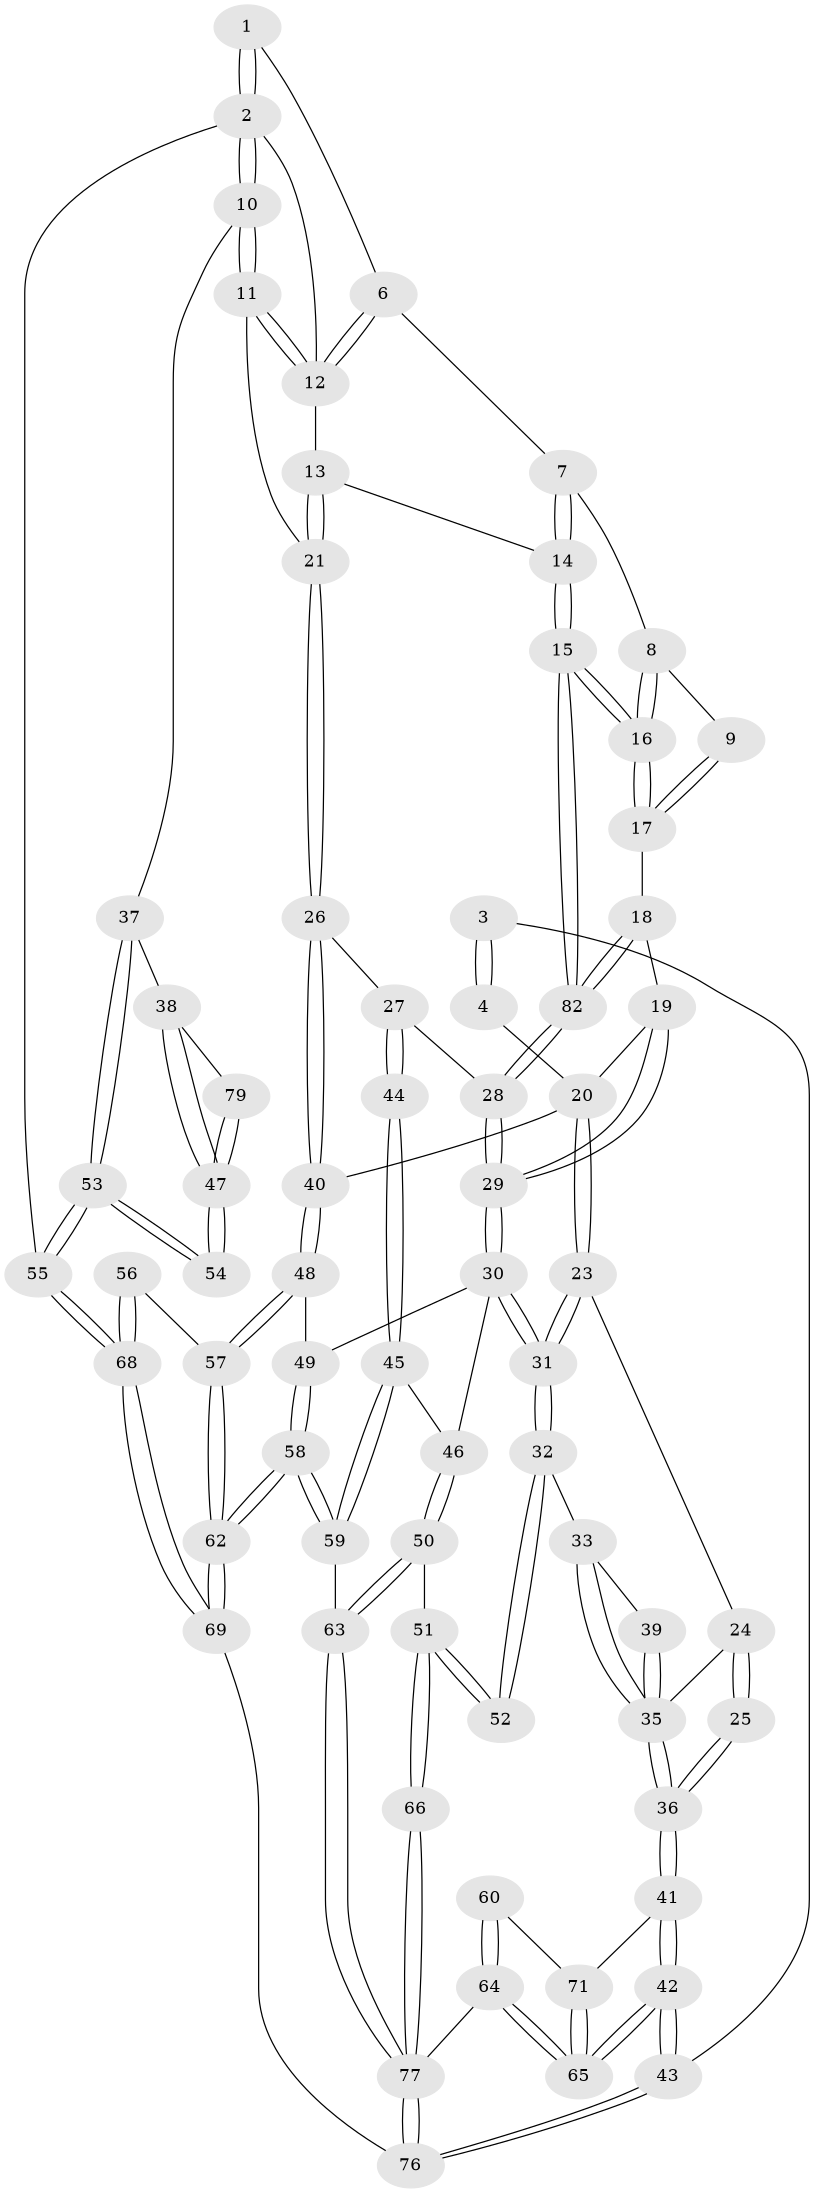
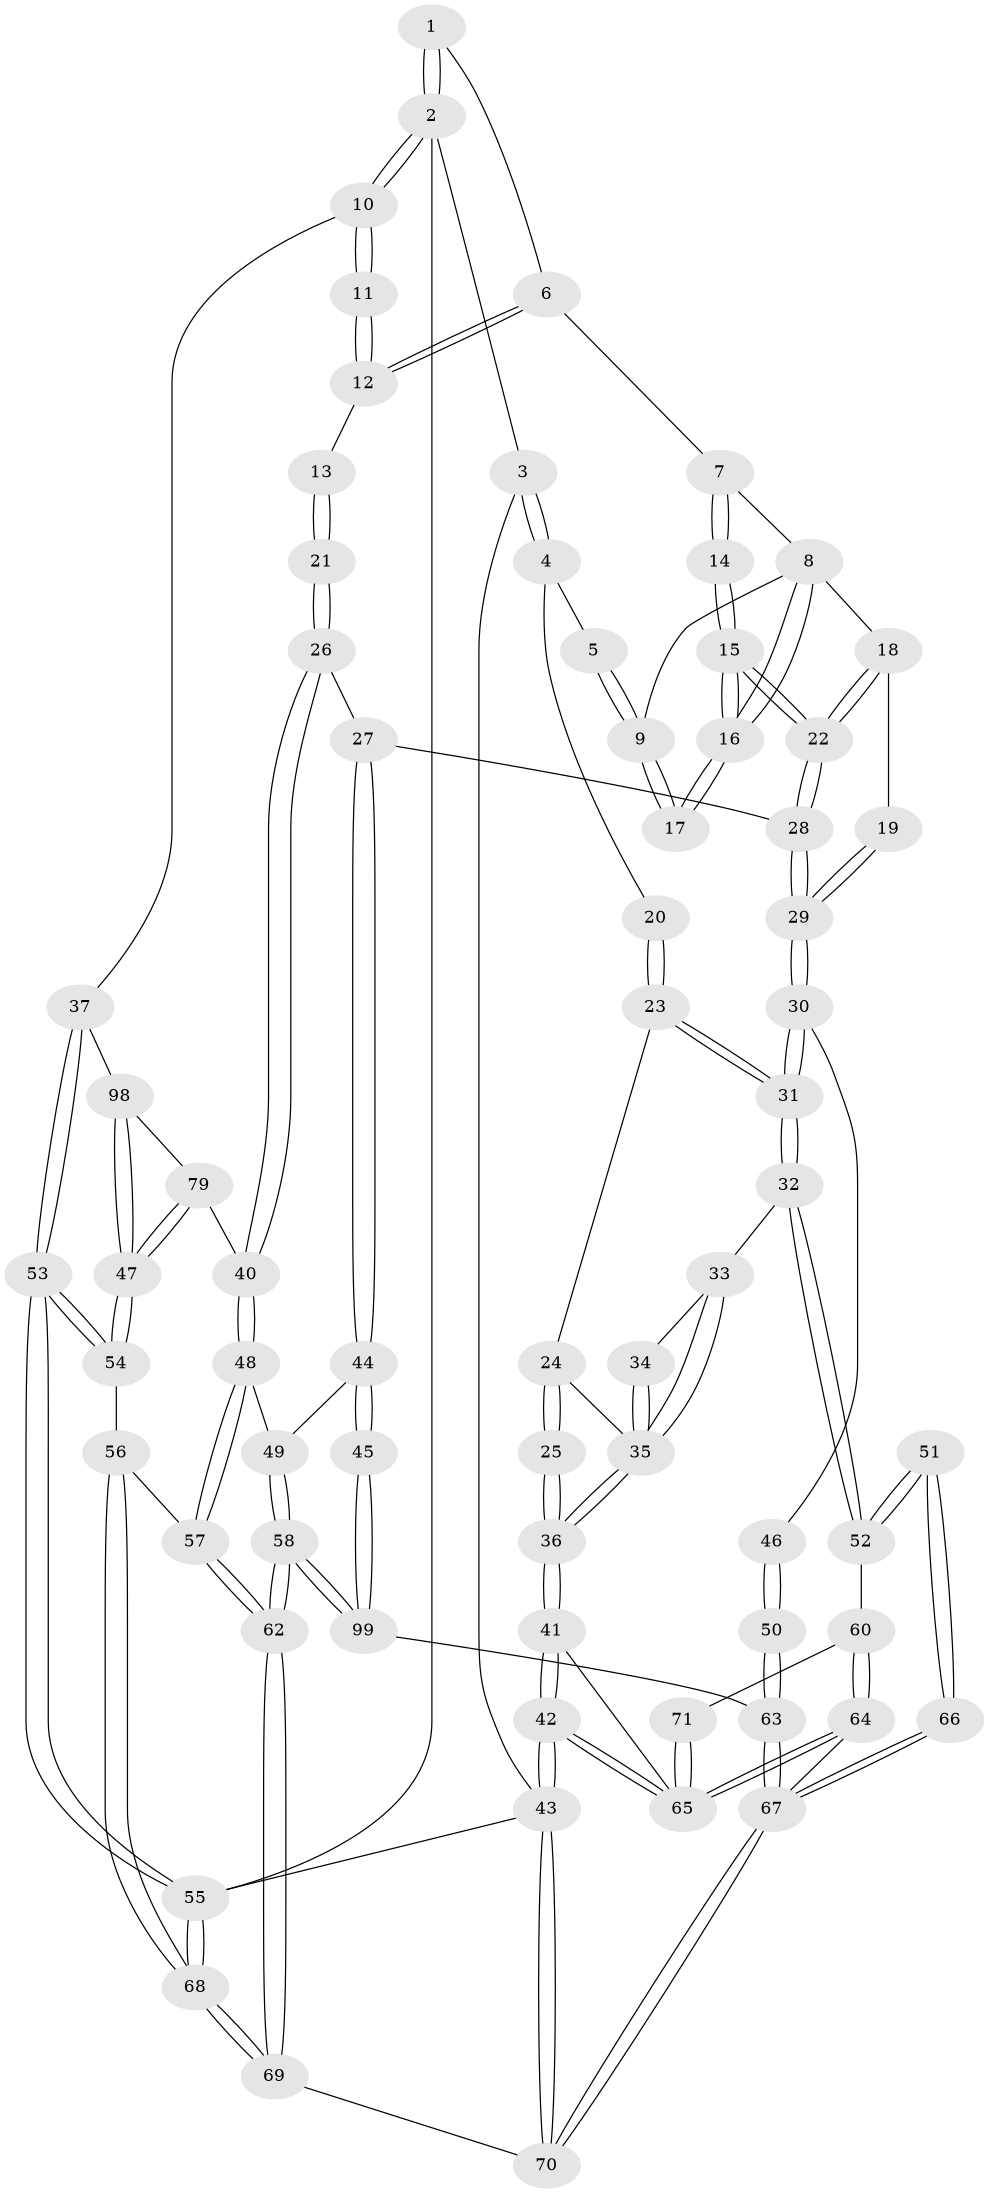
(308, 244) -> (478, 295)
(255, 434) -> none
(439, 517) -> none
none -> (594, 651)
(642, 874) -> (849, 606)
(167, 1007) -> (120, 1096)
(573, 1007) -> (819, 740)
(622, 1052) -> none
(453, 1147) -> (223, 1230)
(409, 1314) -> (319, 1408)
none -> (116, 1408)
(424, 1408) -> none
(335, 1542) -> (364, 1631)
(424, 1587) -> none
none -> (861, 1587)
(652, 1631) -> (641, 1364)
none -> (371, 1854)
(624, 1943) -> (618, 1720)
(411, 2077) -> (772, 1809)
(411, 2166) -> (547, 2166)
